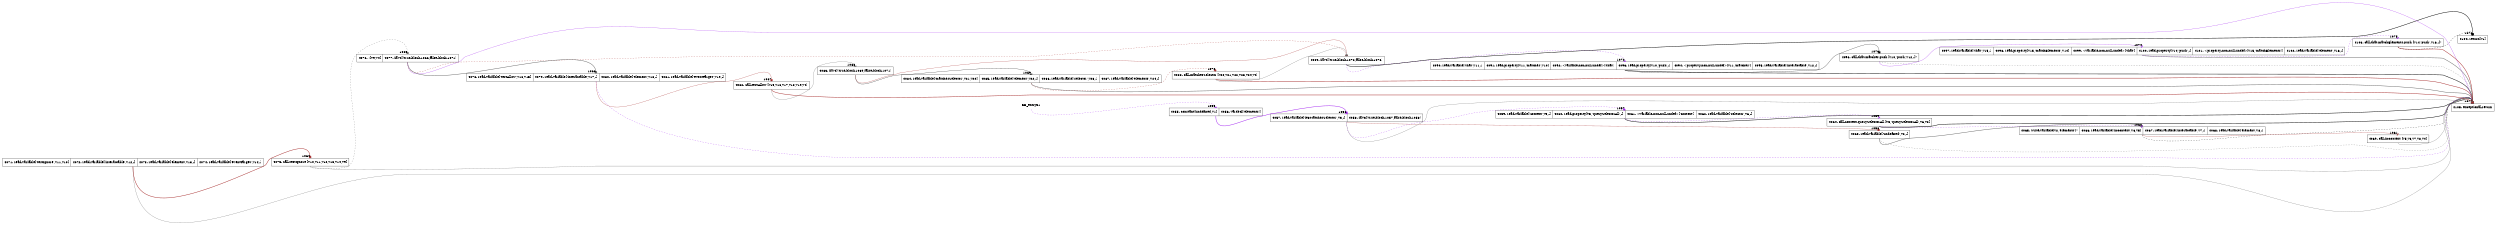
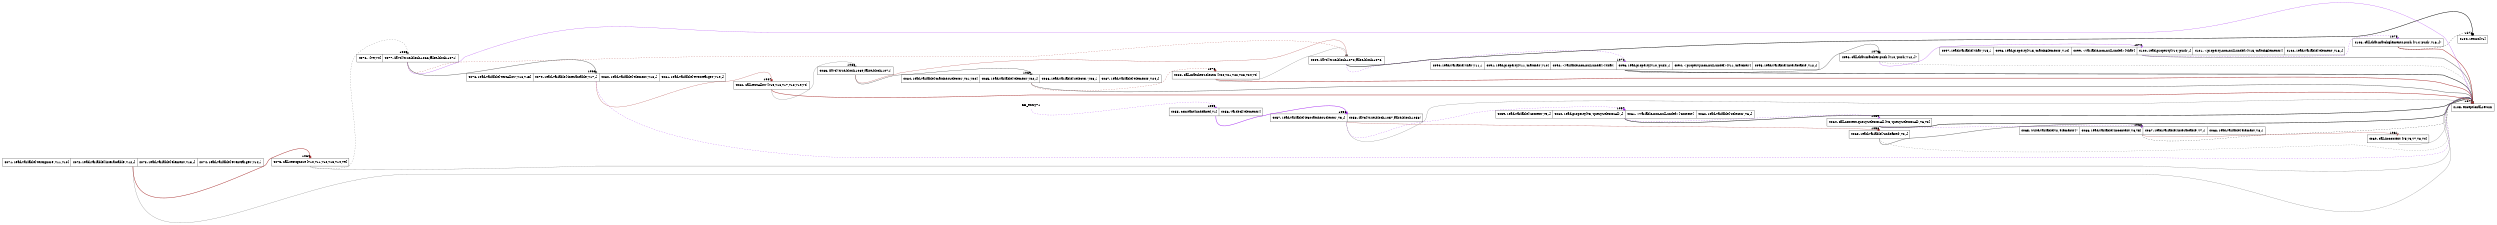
(1031, 105) -> (1031, 105)
